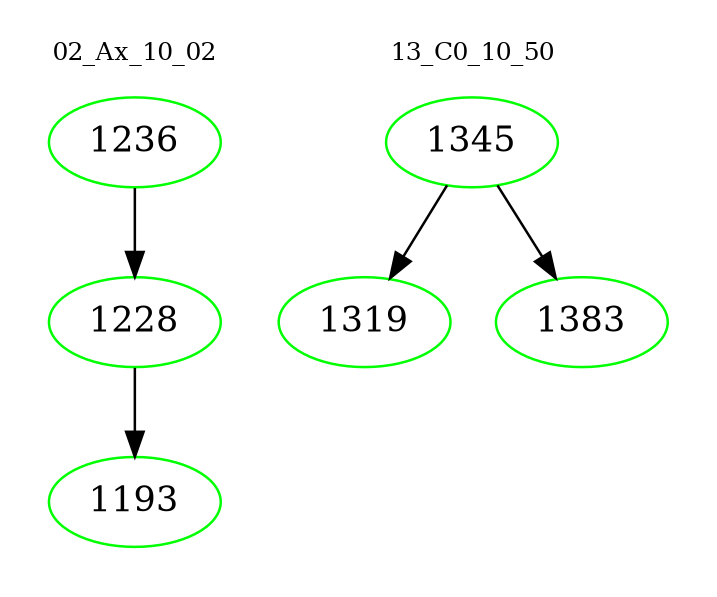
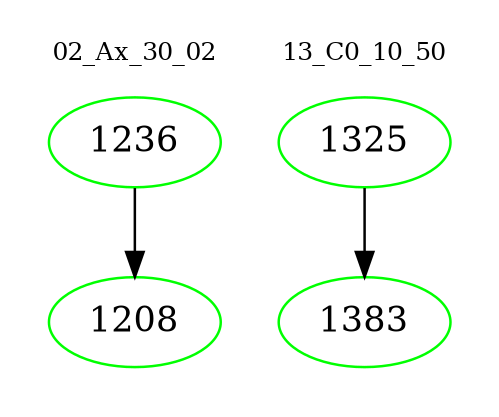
(135, 54) -> (135, 54)
(472, 142) -> (365, 142)
(135, 322) -> (135, 322)
(365, 322) -> none
(135, 502) -> none
